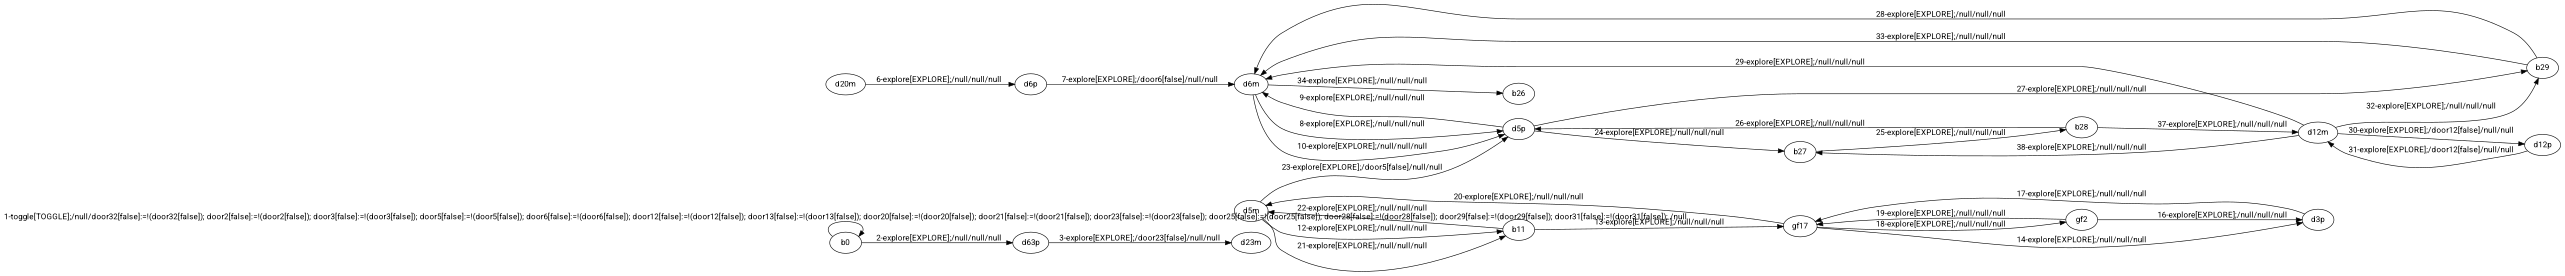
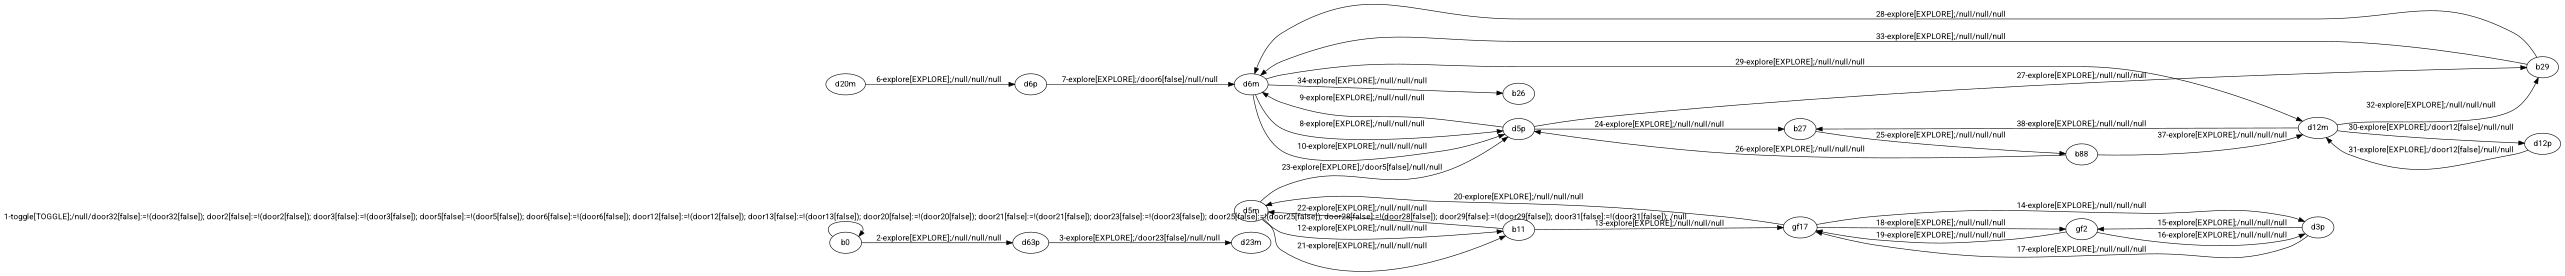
(1791, 67) -> (1785, 67)
(2082, 127) -> (2082, 154)
none -> (2203, 228)
